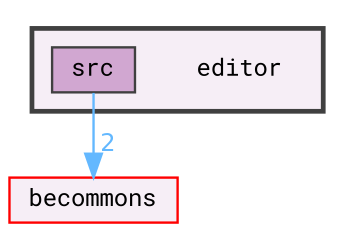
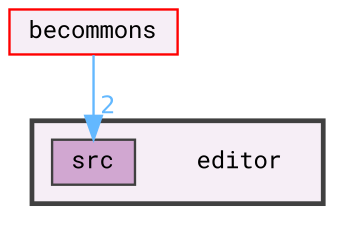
(94, 126) -> (94, 85)
